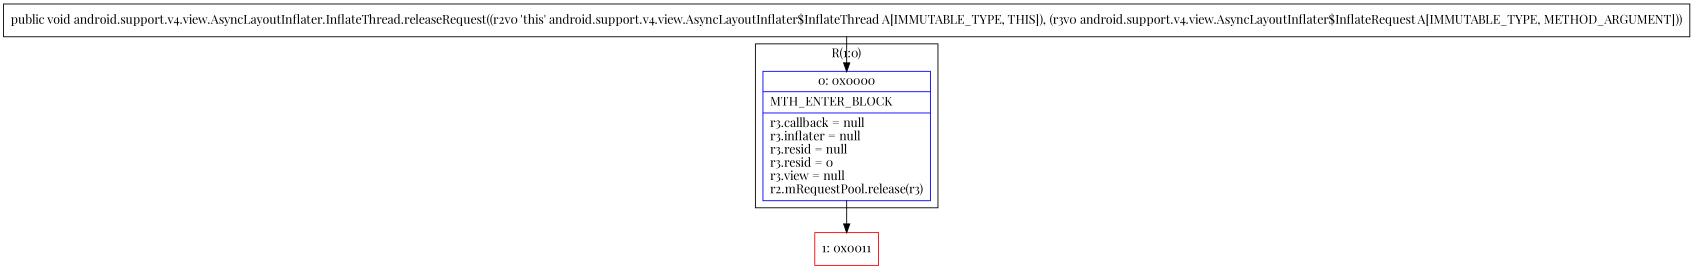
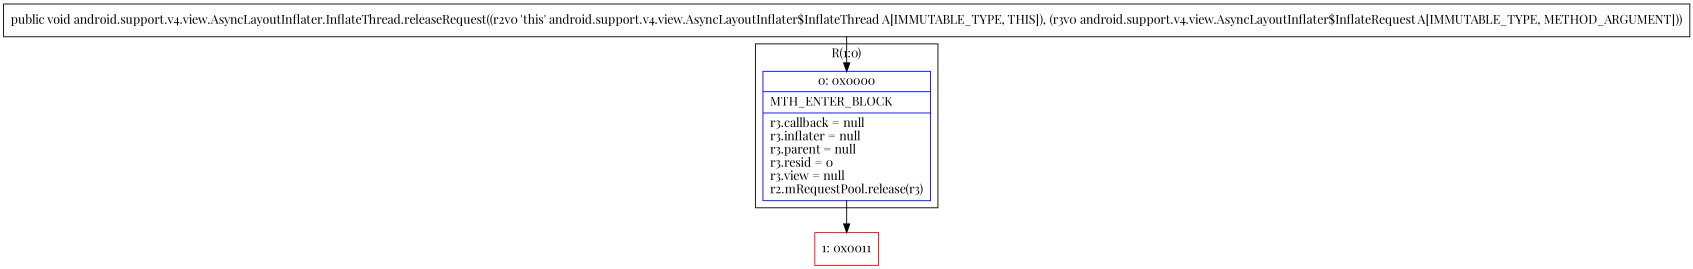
(809, 150) -> (813, 150)
